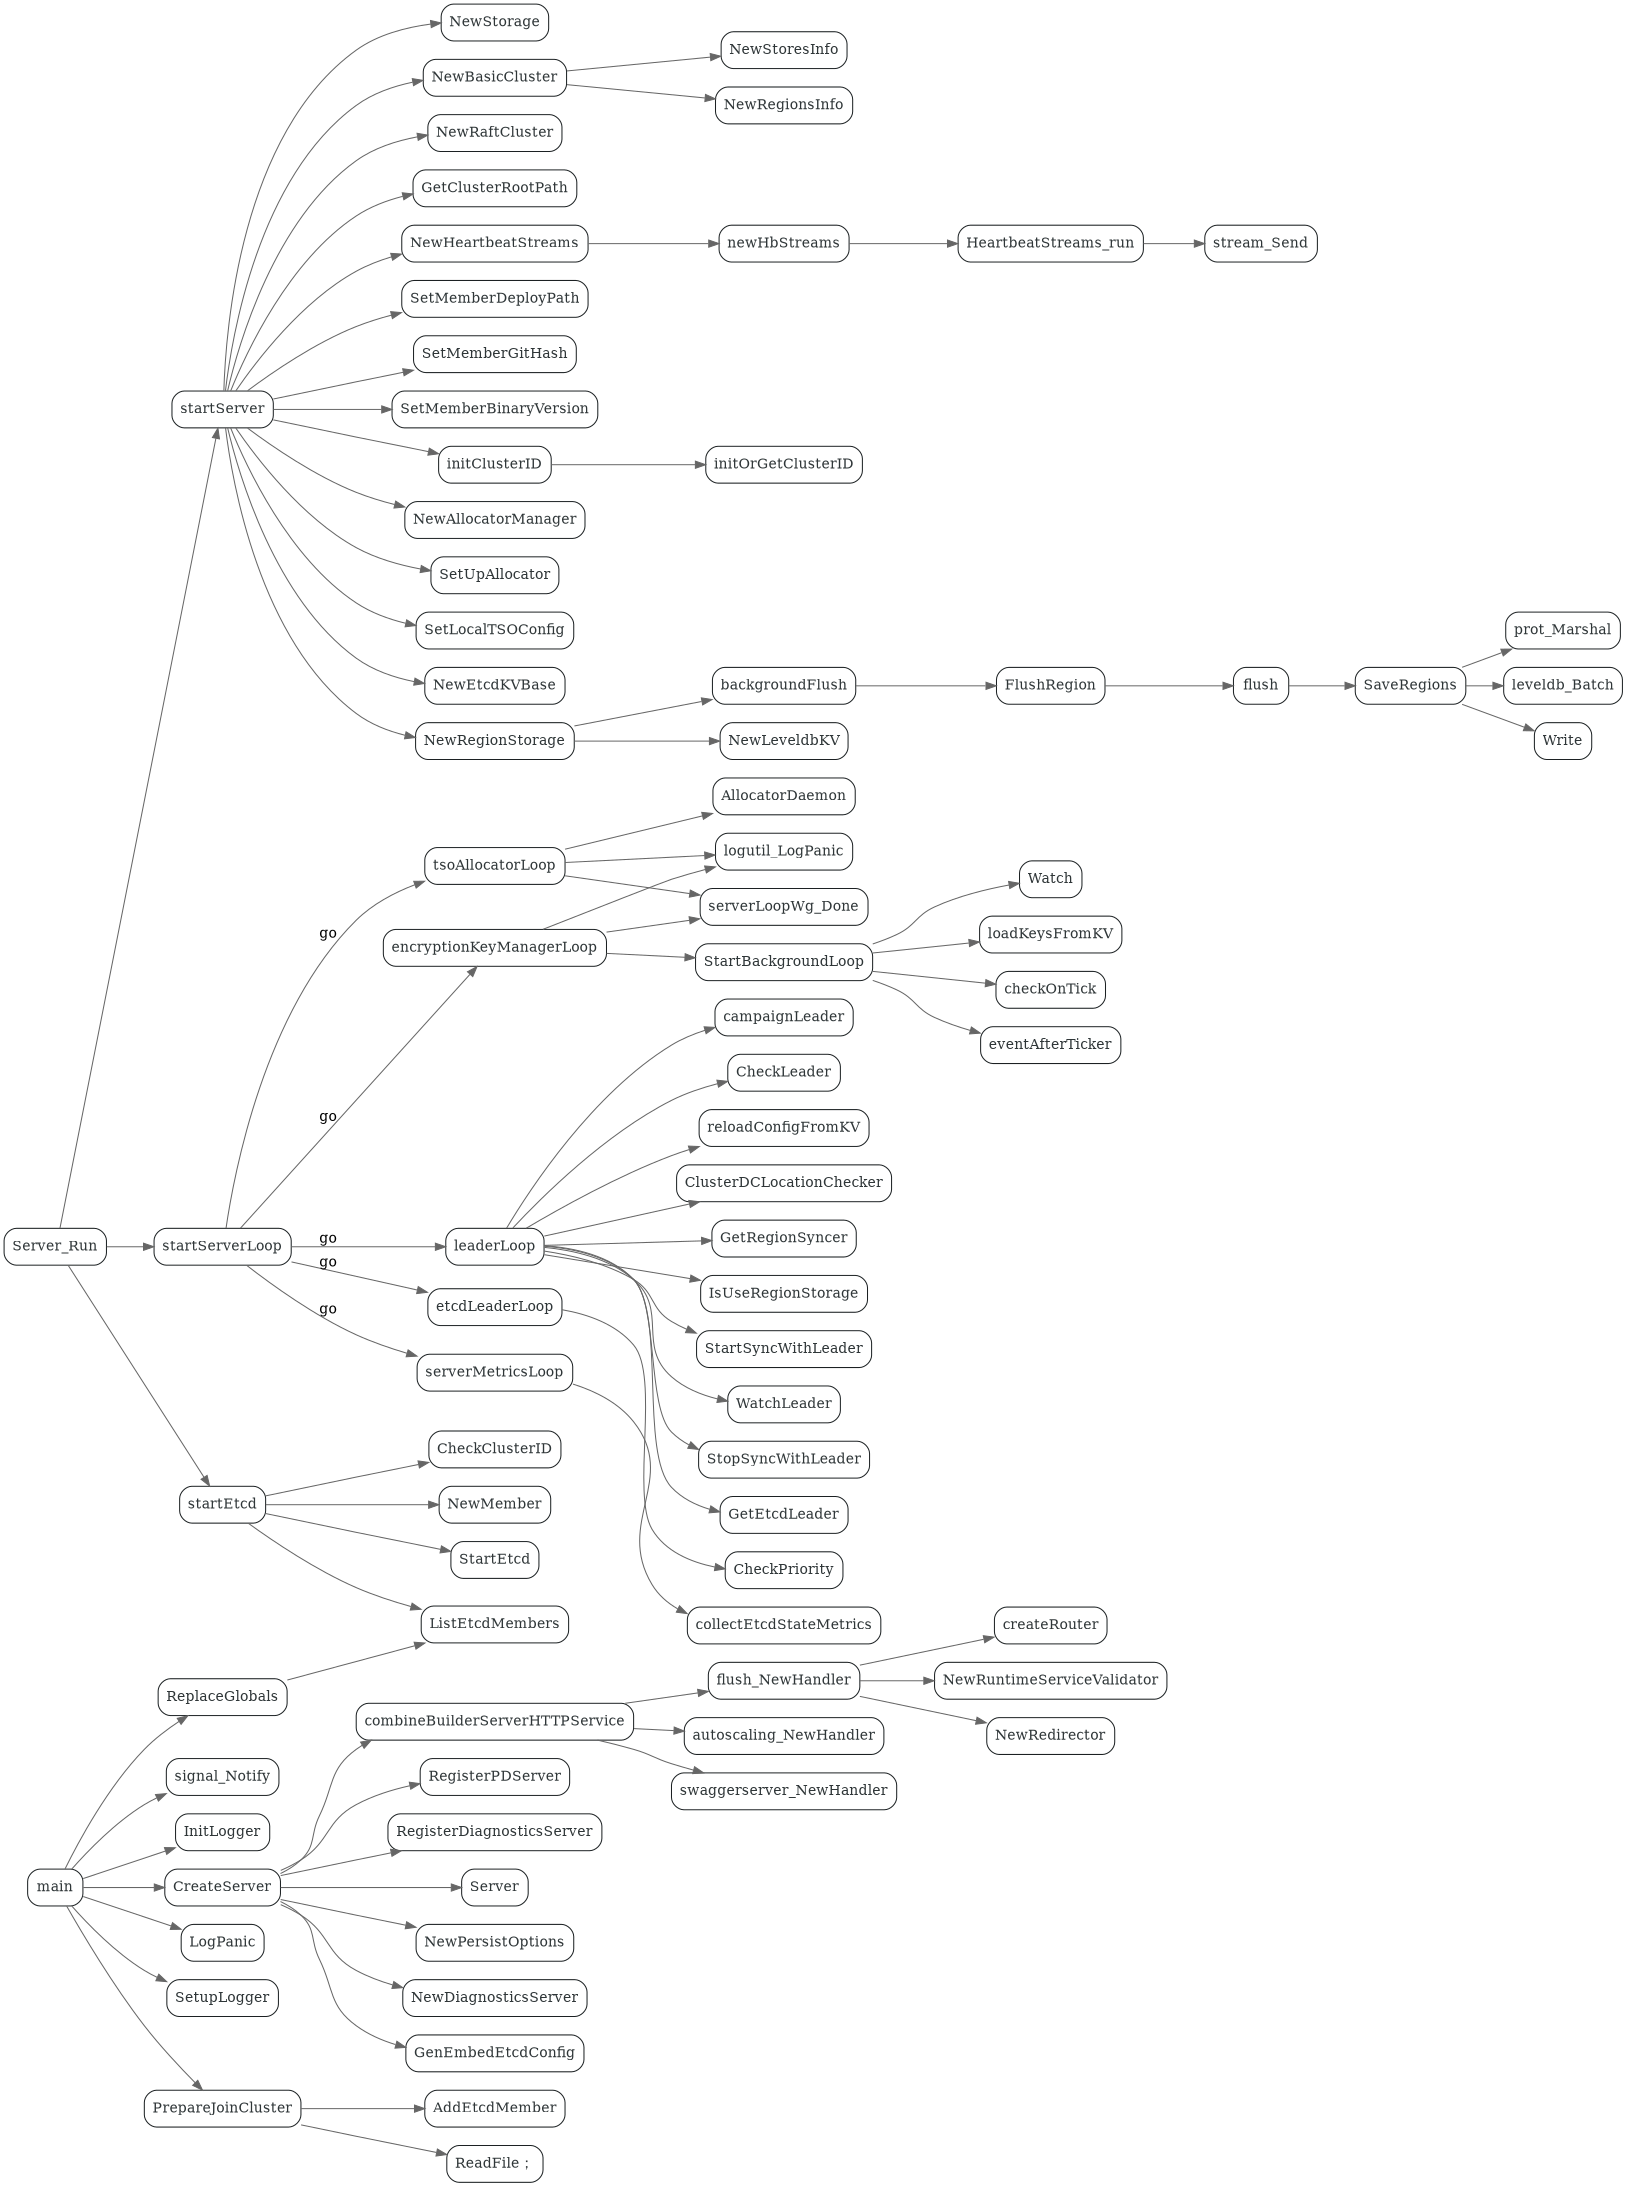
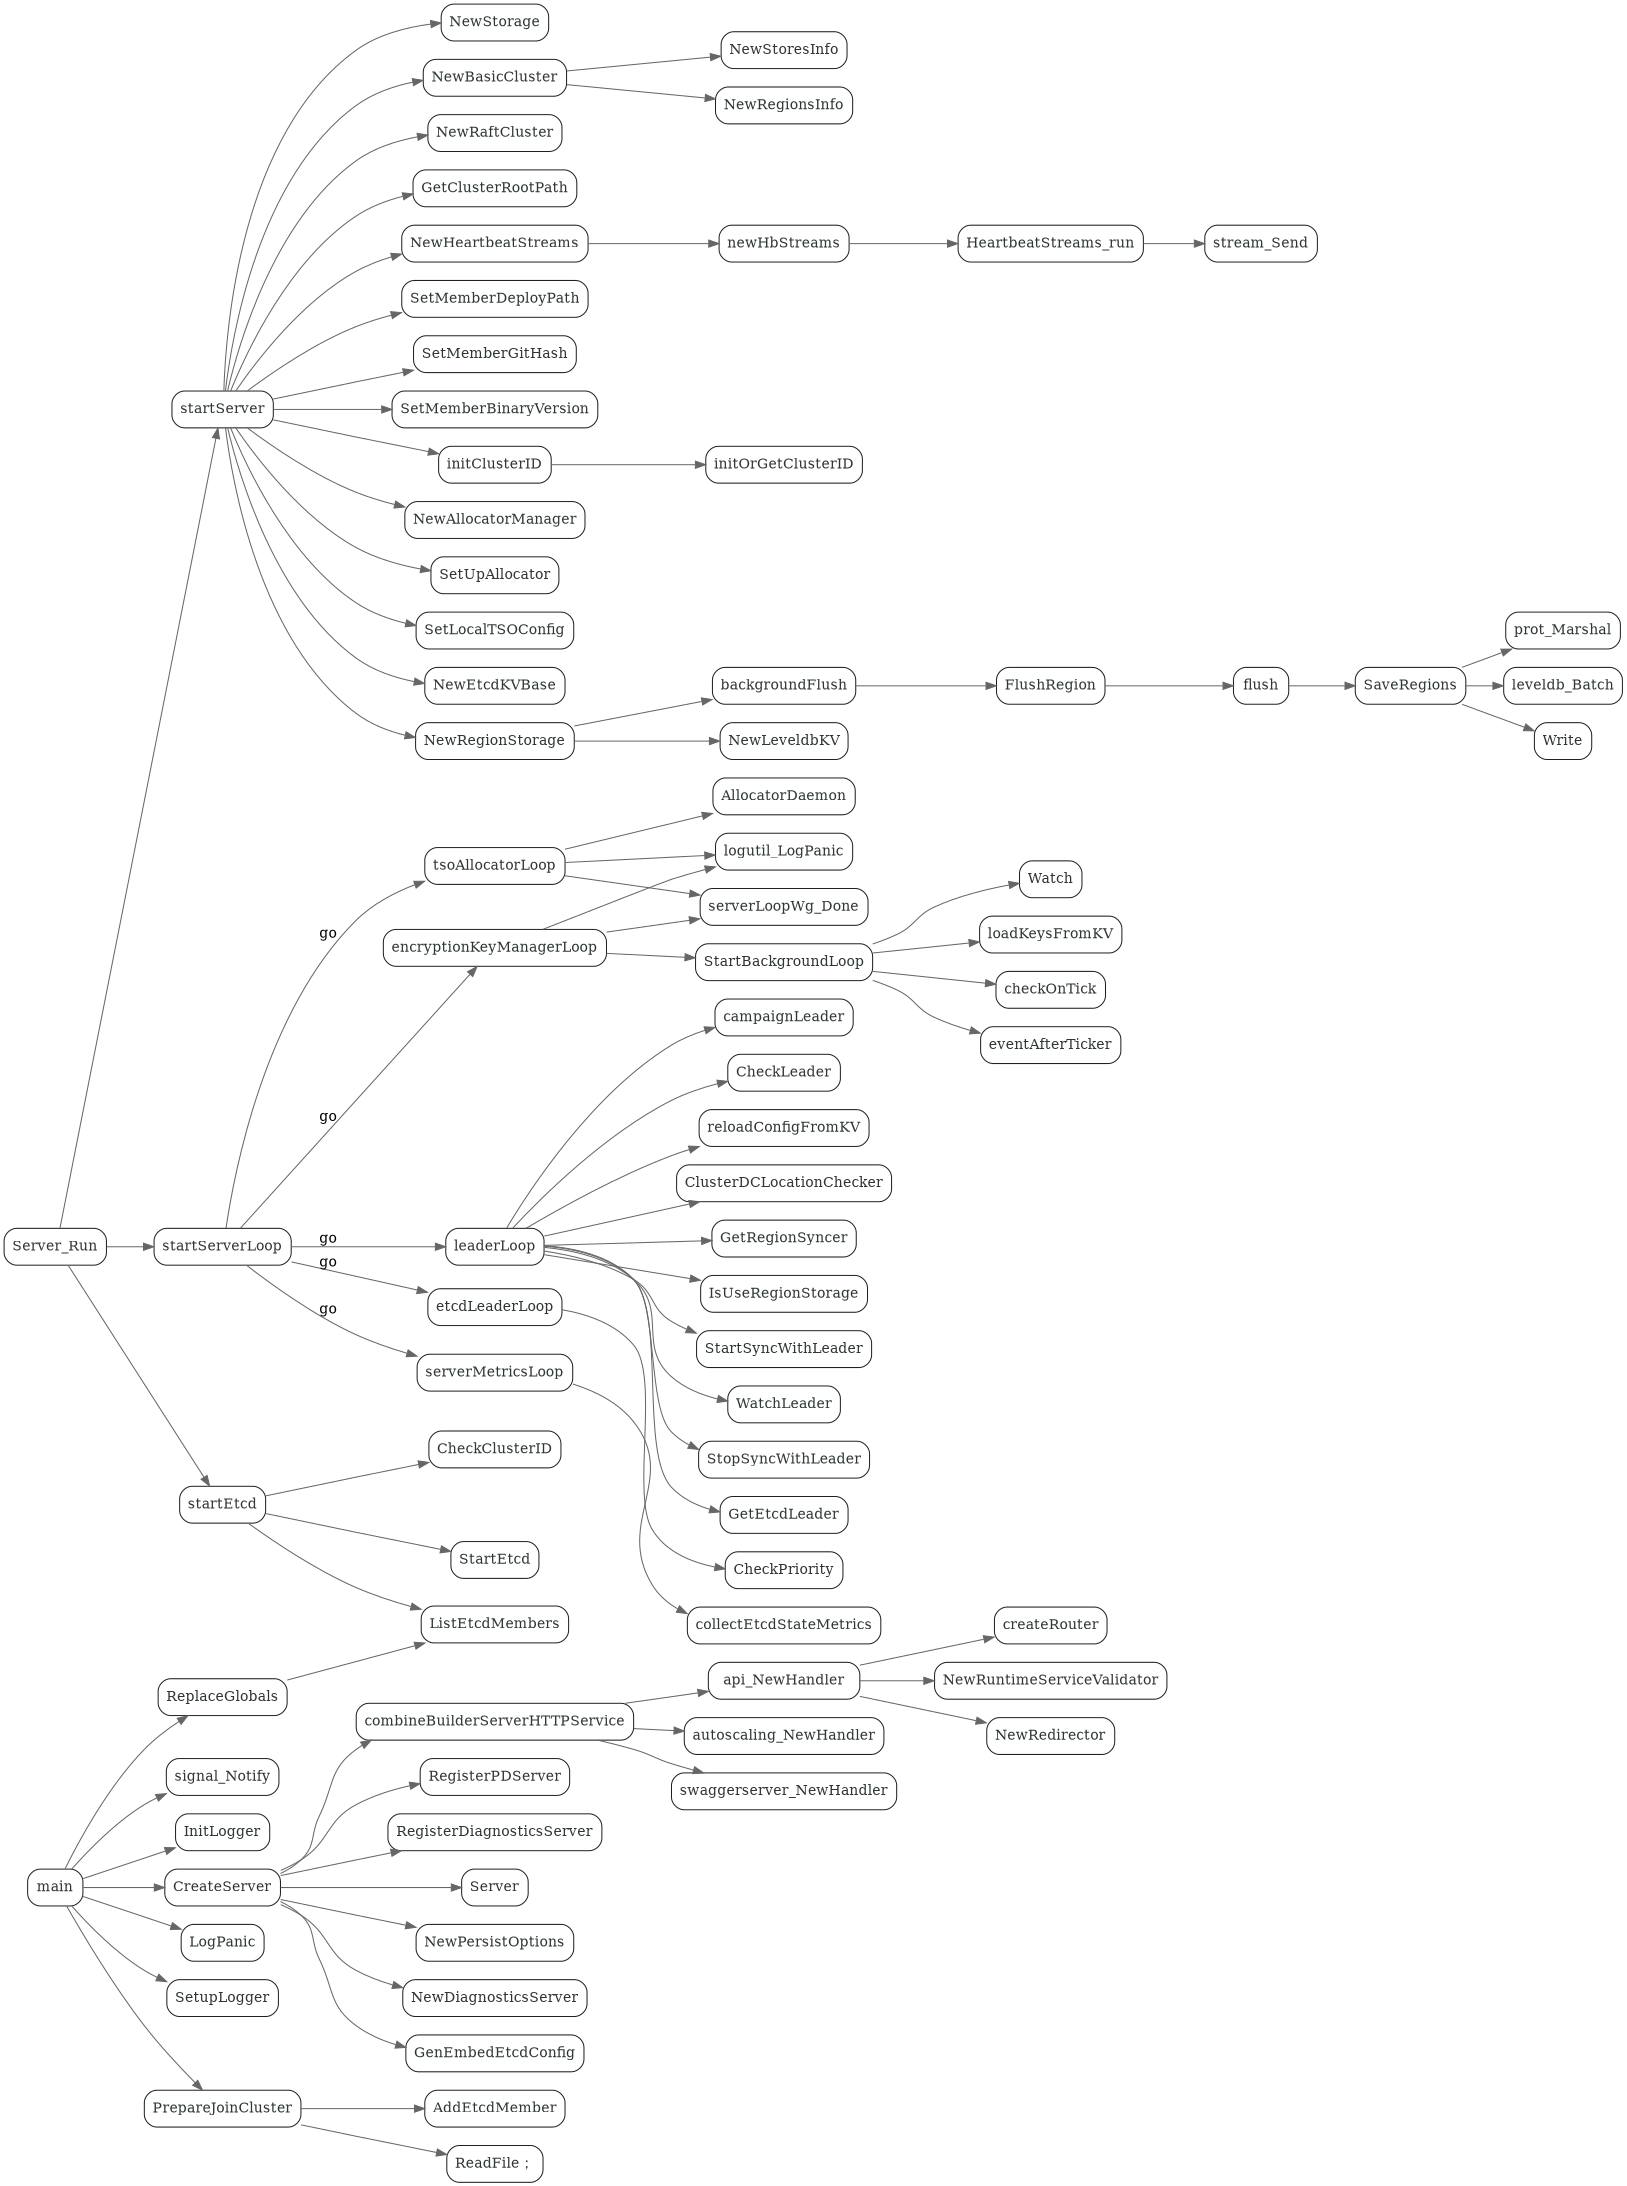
(495, 1505) -> none
(784, 1681) -> (784, 1681)
